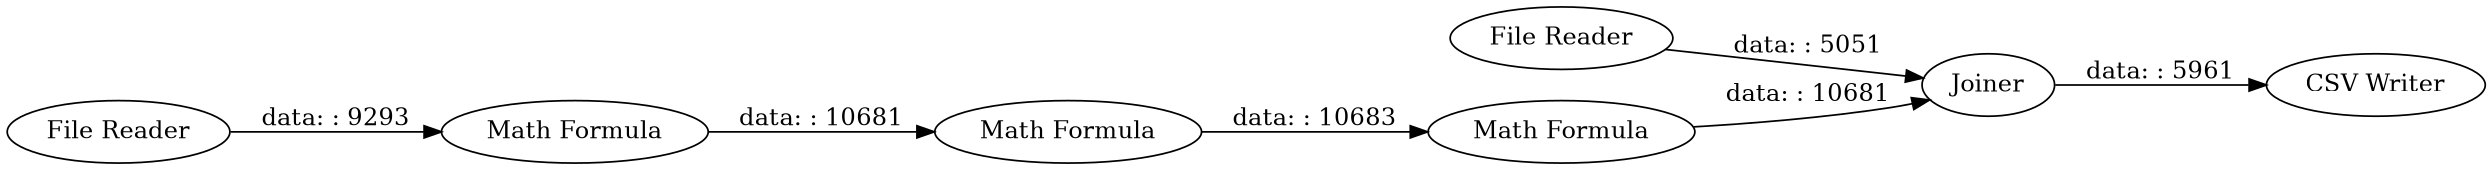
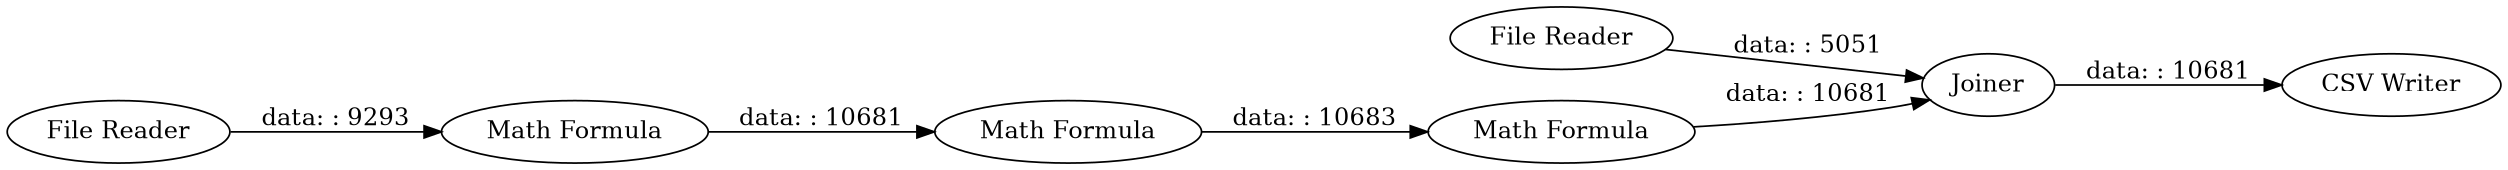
(2161, 72) -> (2168, 72)
